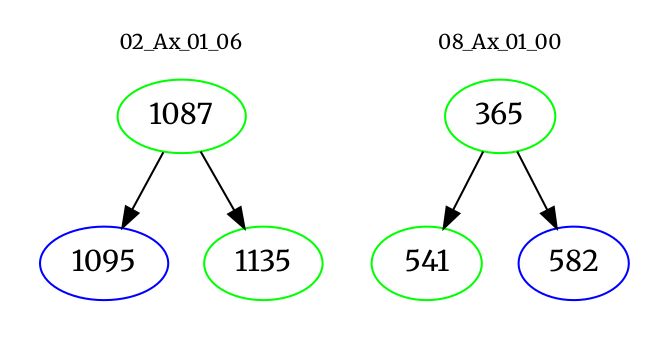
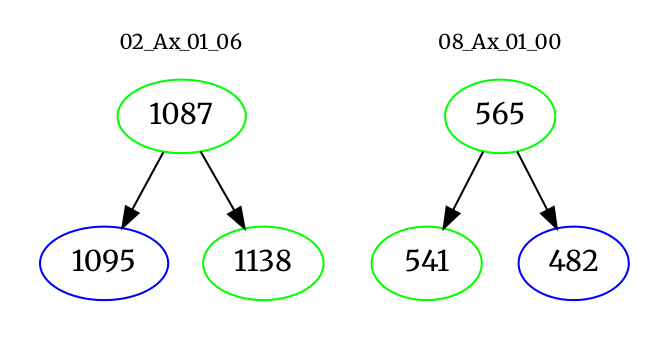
(500, 116) -> (500, 116)
(263, 263) -> (263, 263)
(574, 263) -> (574, 263)
